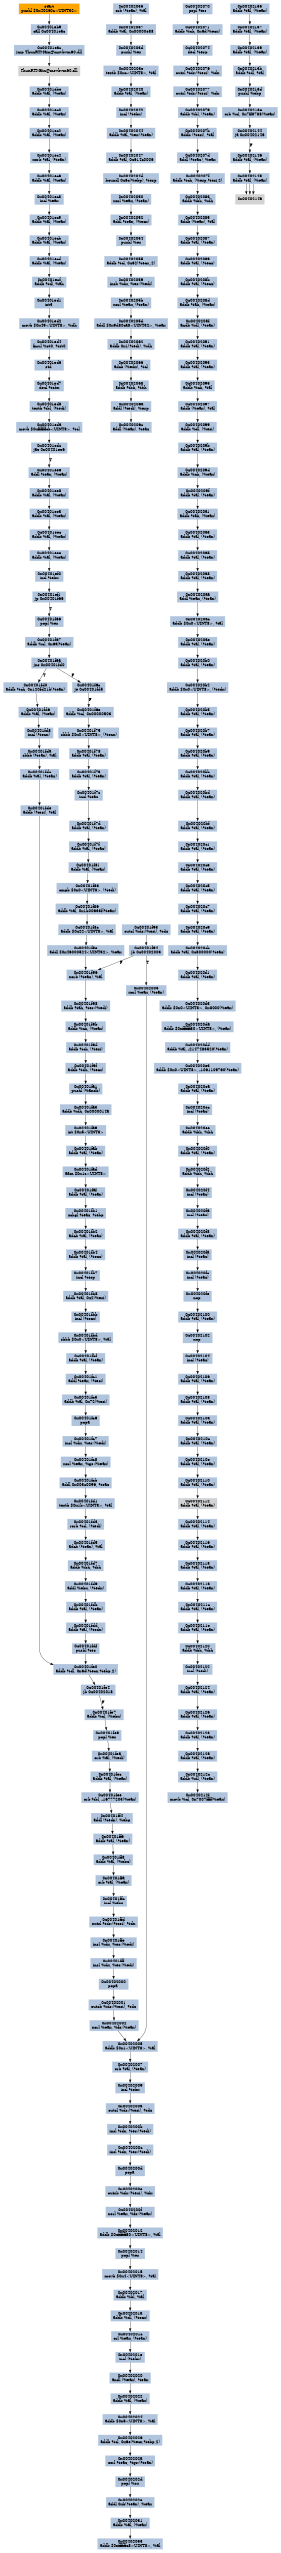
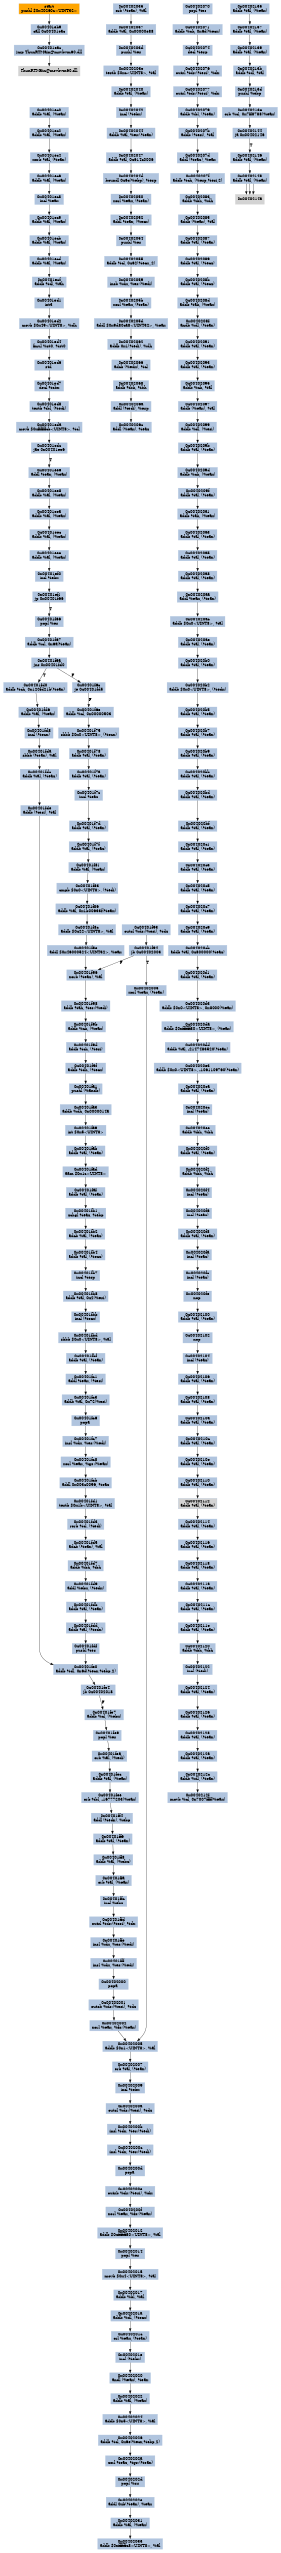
(49, 92) -> none
(251, 146) -> (251, 146)
